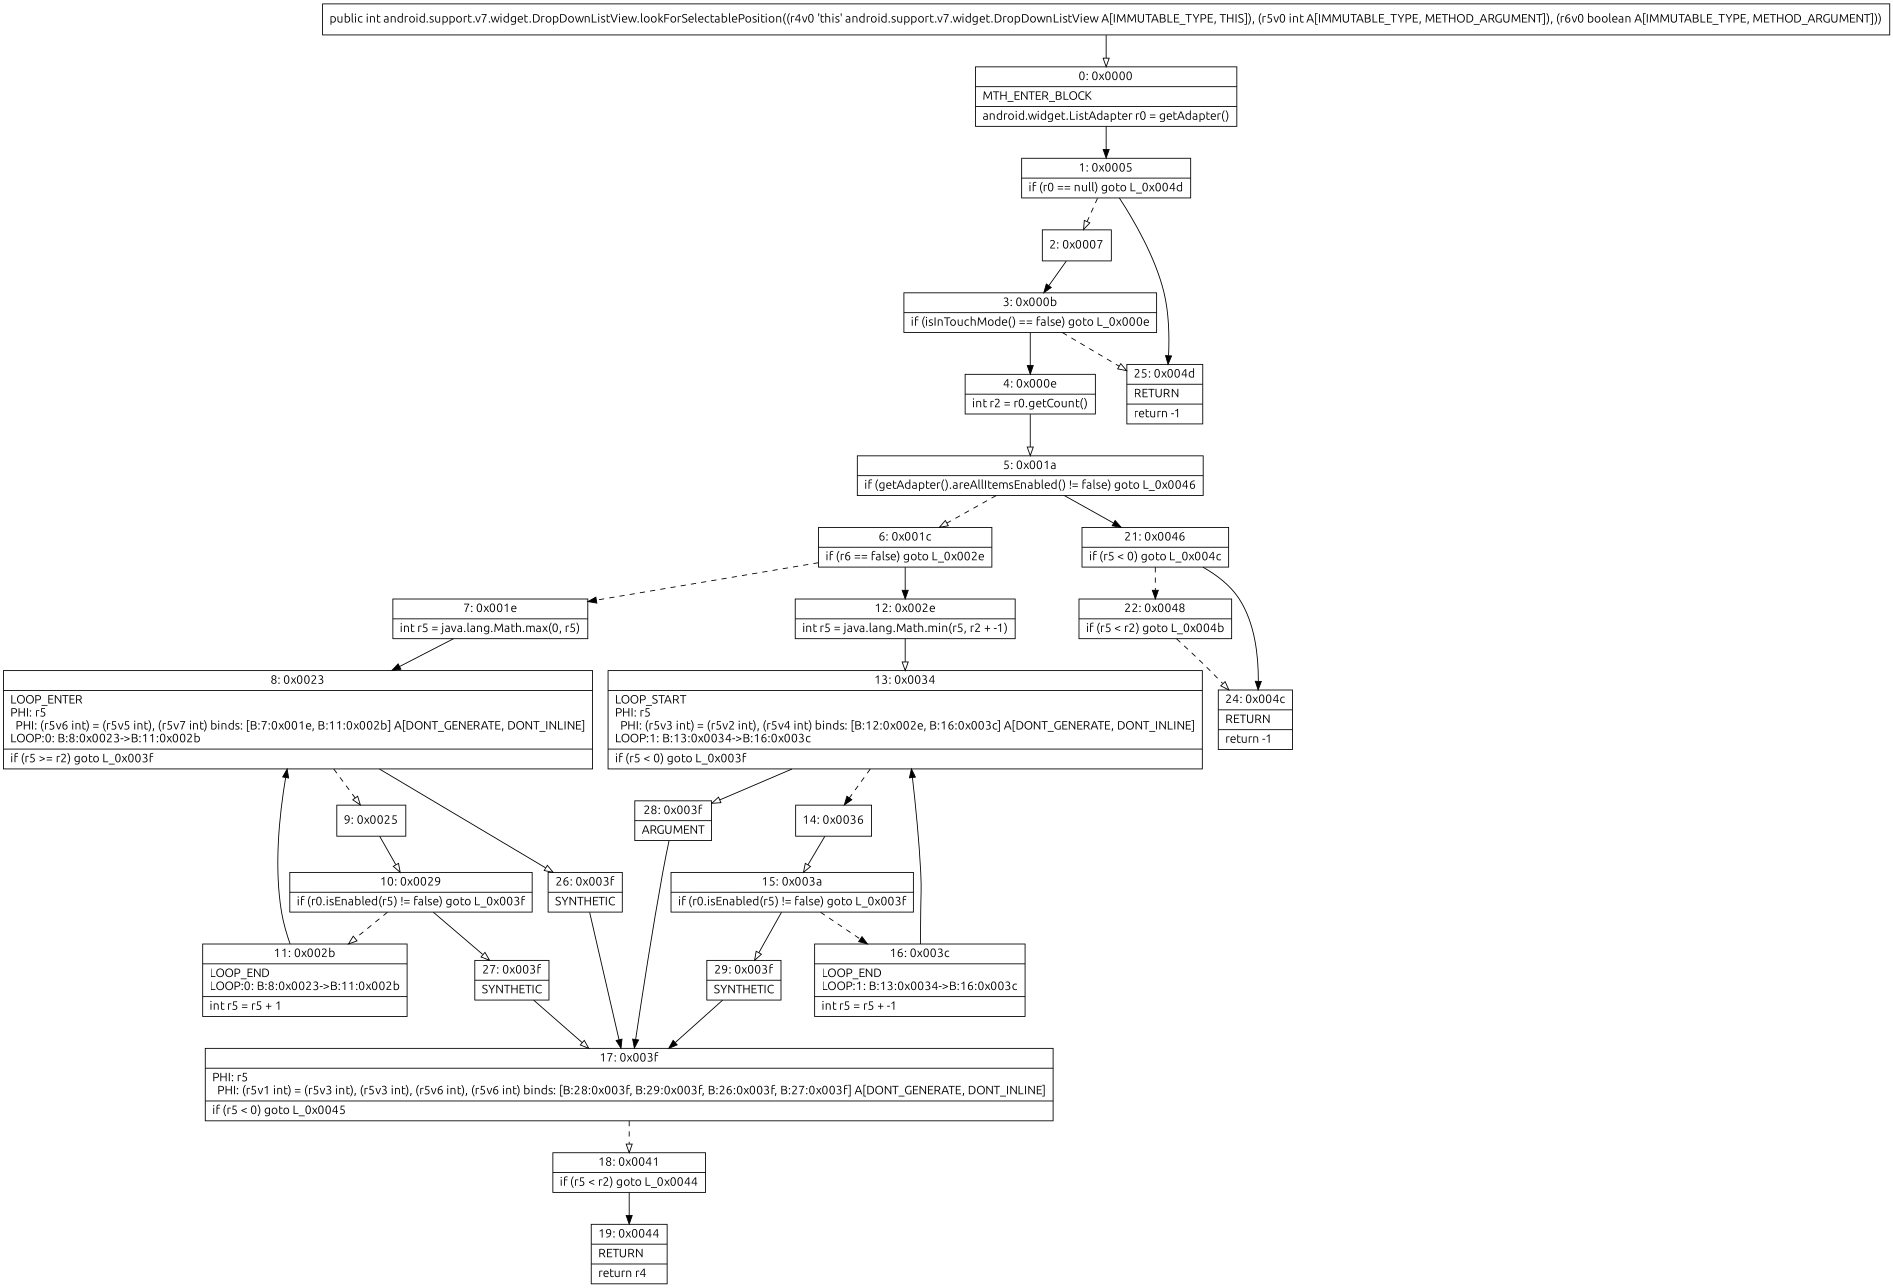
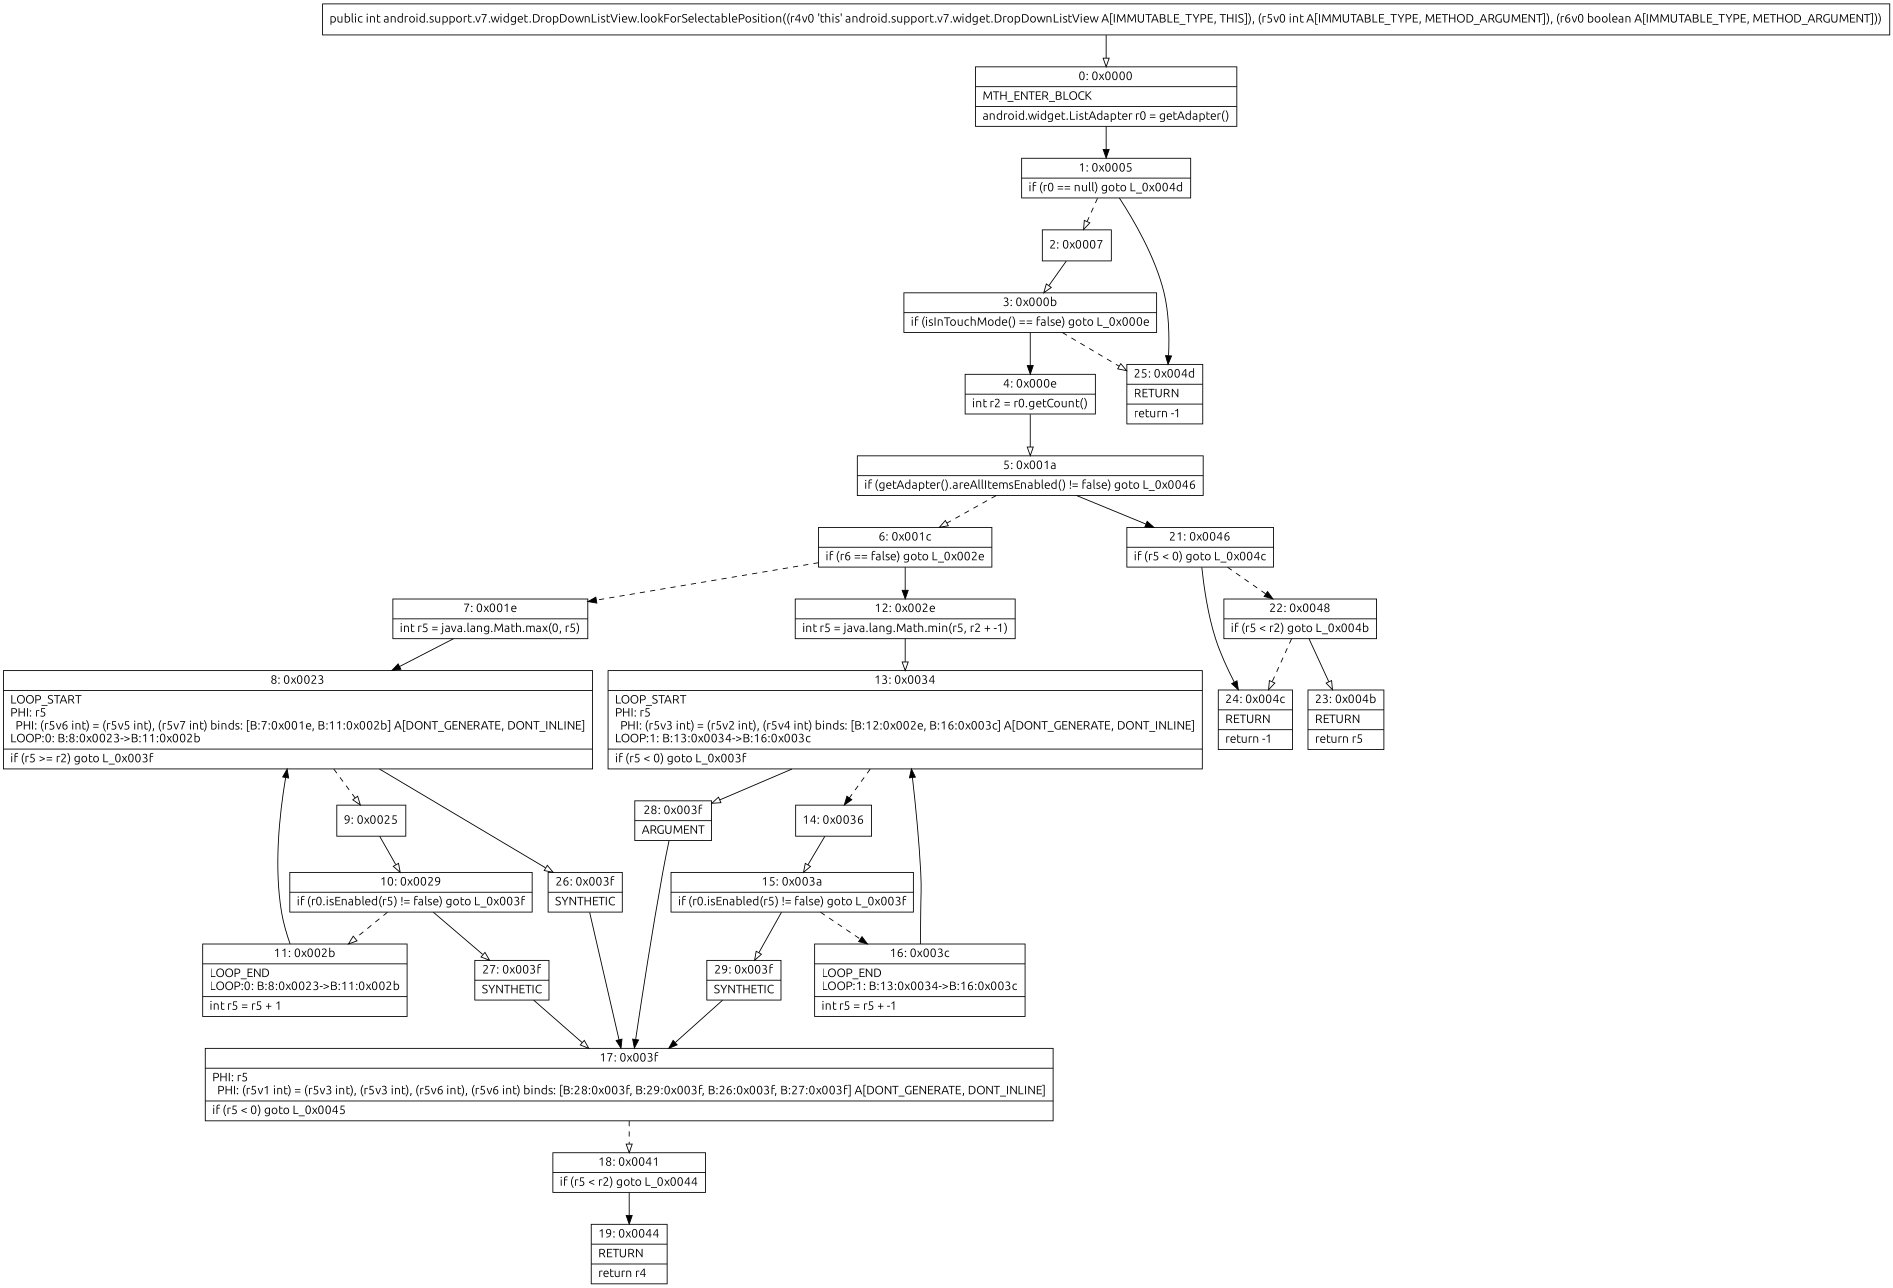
(1058, 273) -> (1058, 273)
(47, 700) -> (46, 700)
none -> (1346, 720)
